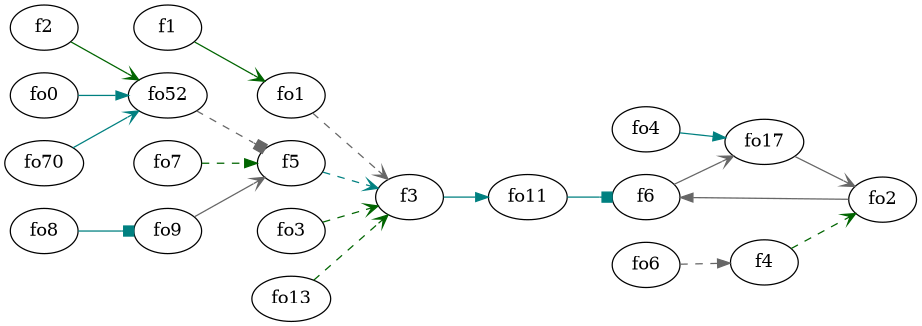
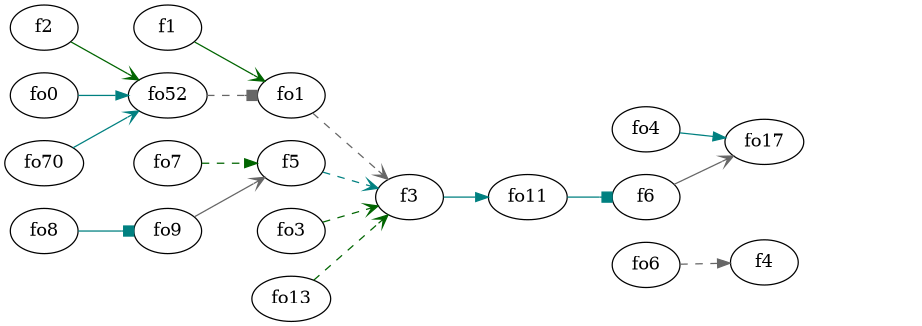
(225, 127) -> (226, 95)
(883, 200) -> none
